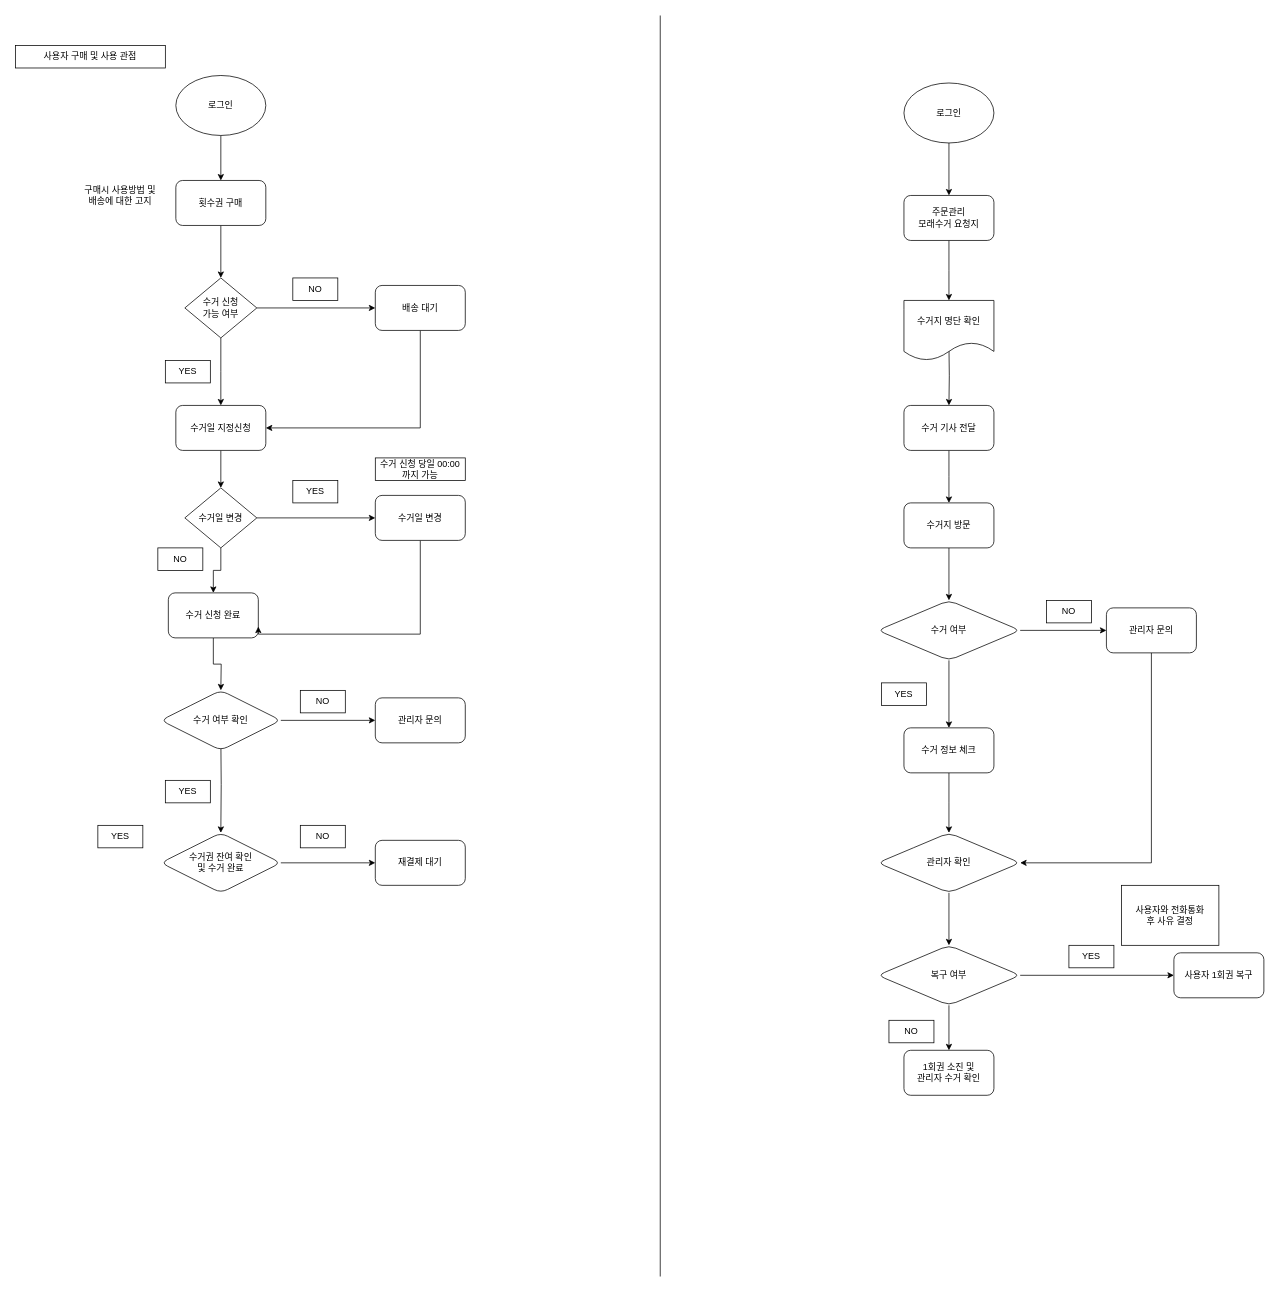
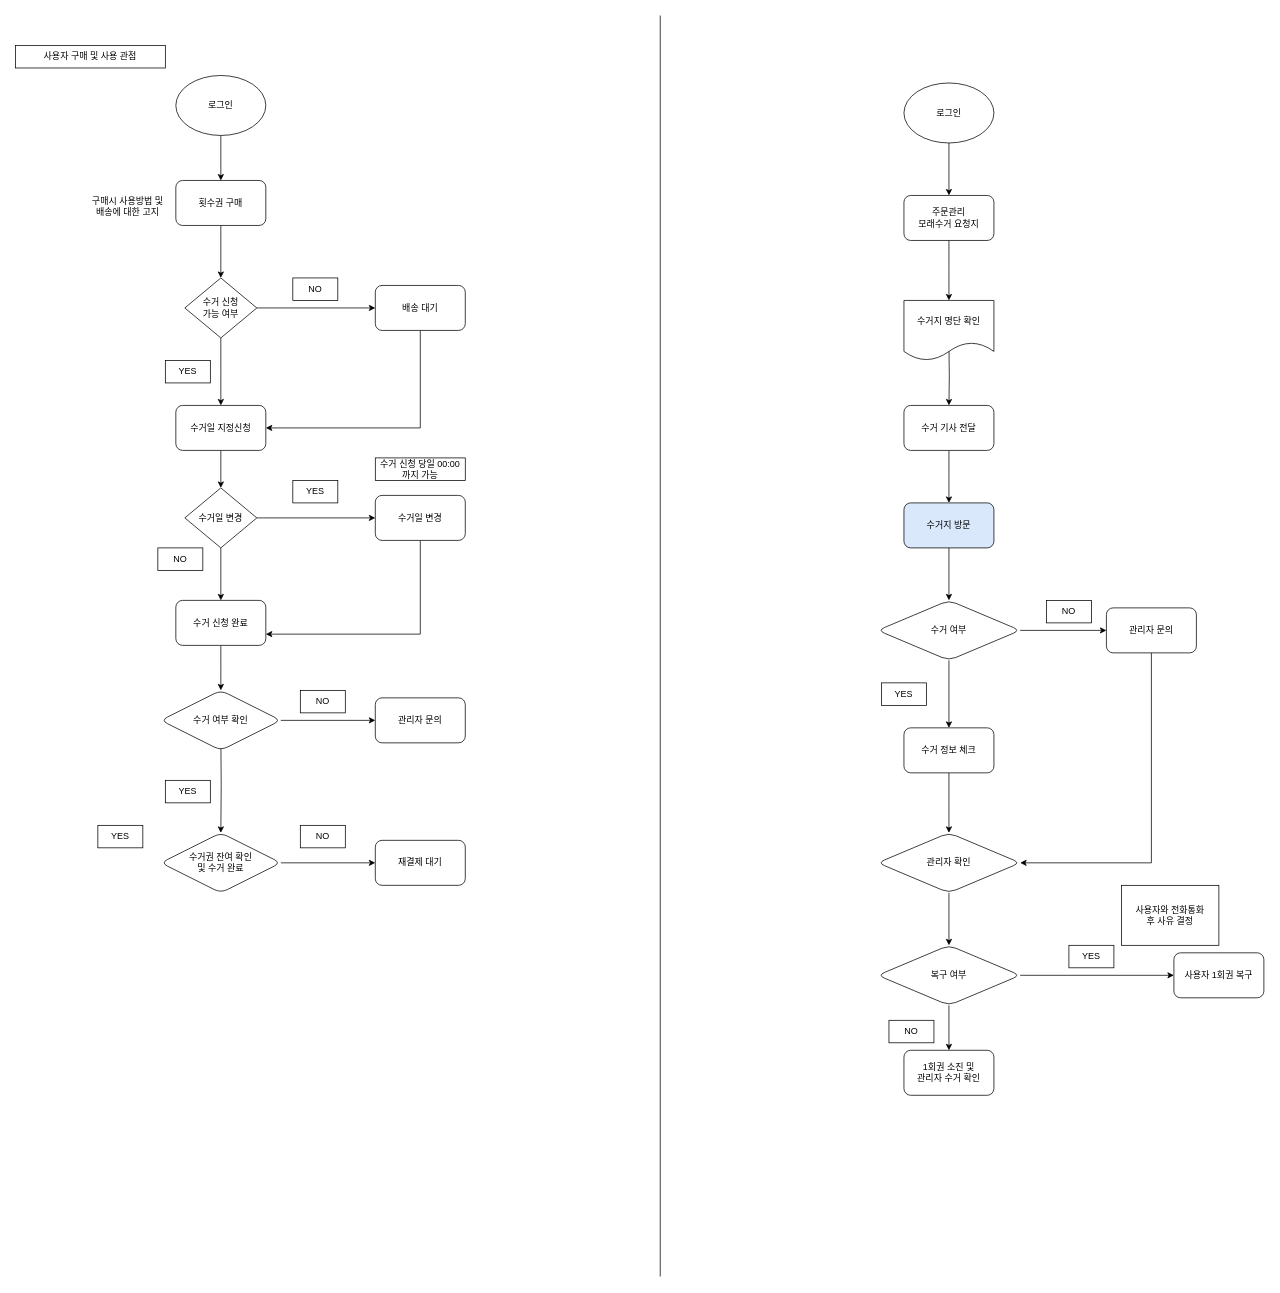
(120, 195) -> (128, 207)
(949, 525) -> (949, 525)
(213, 615) -> (221, 623)
